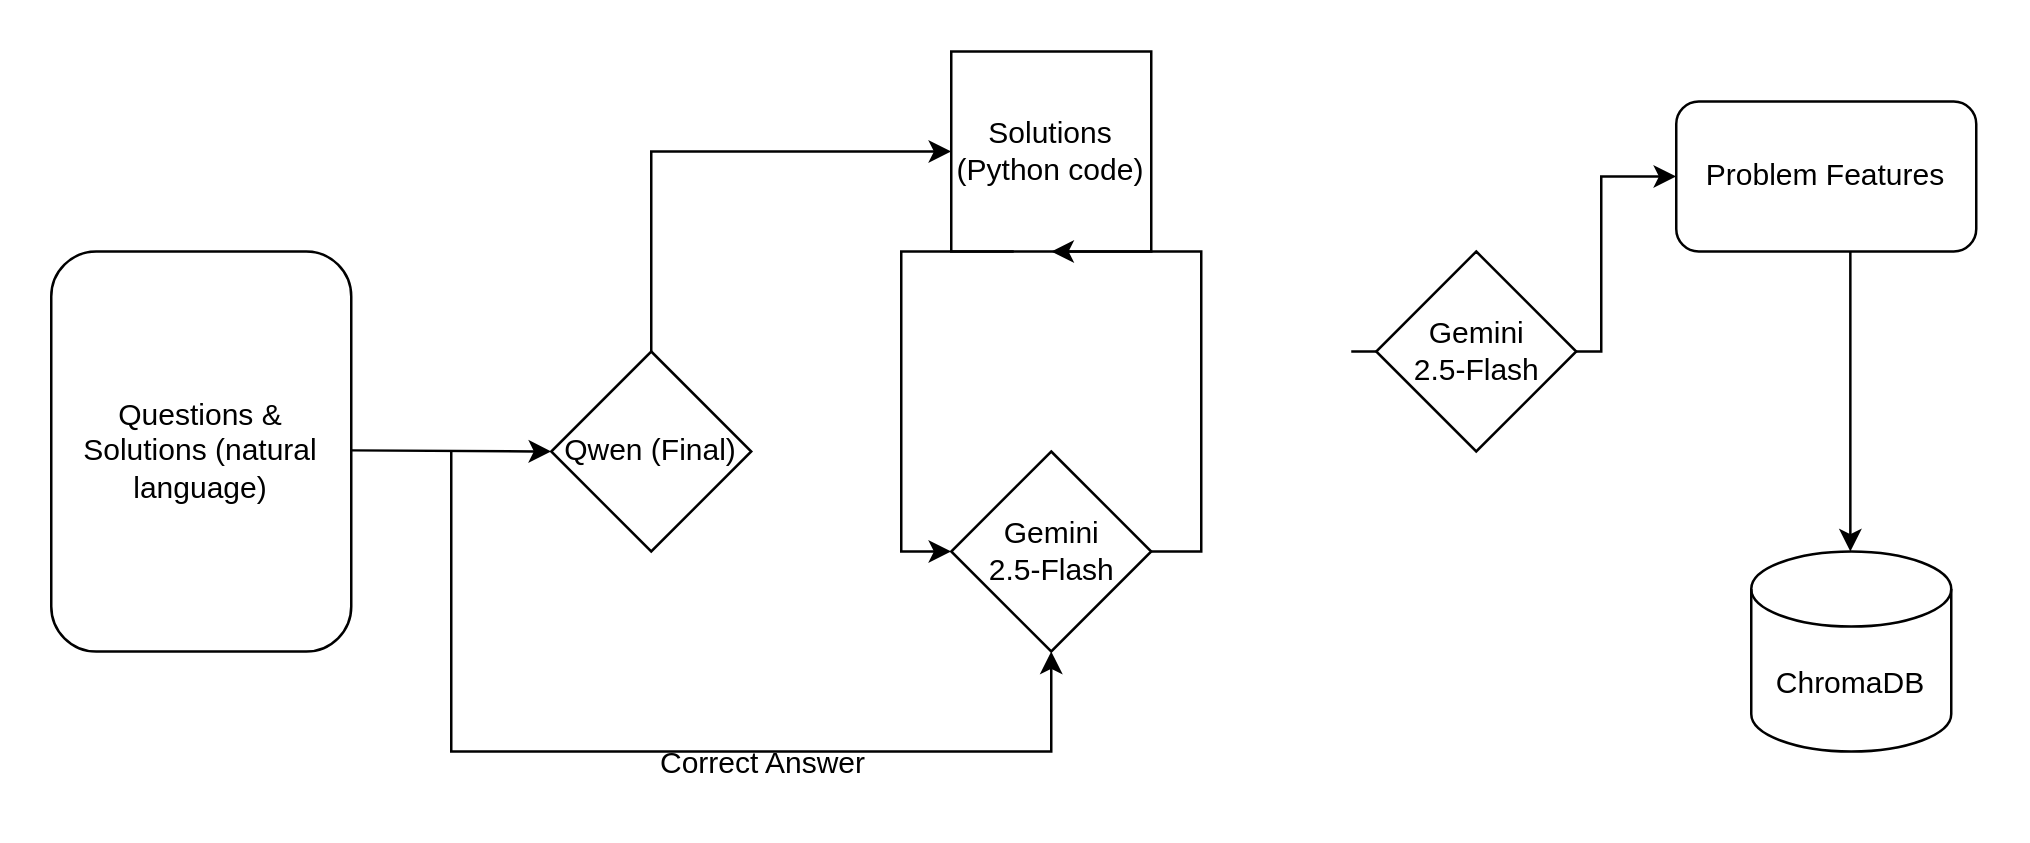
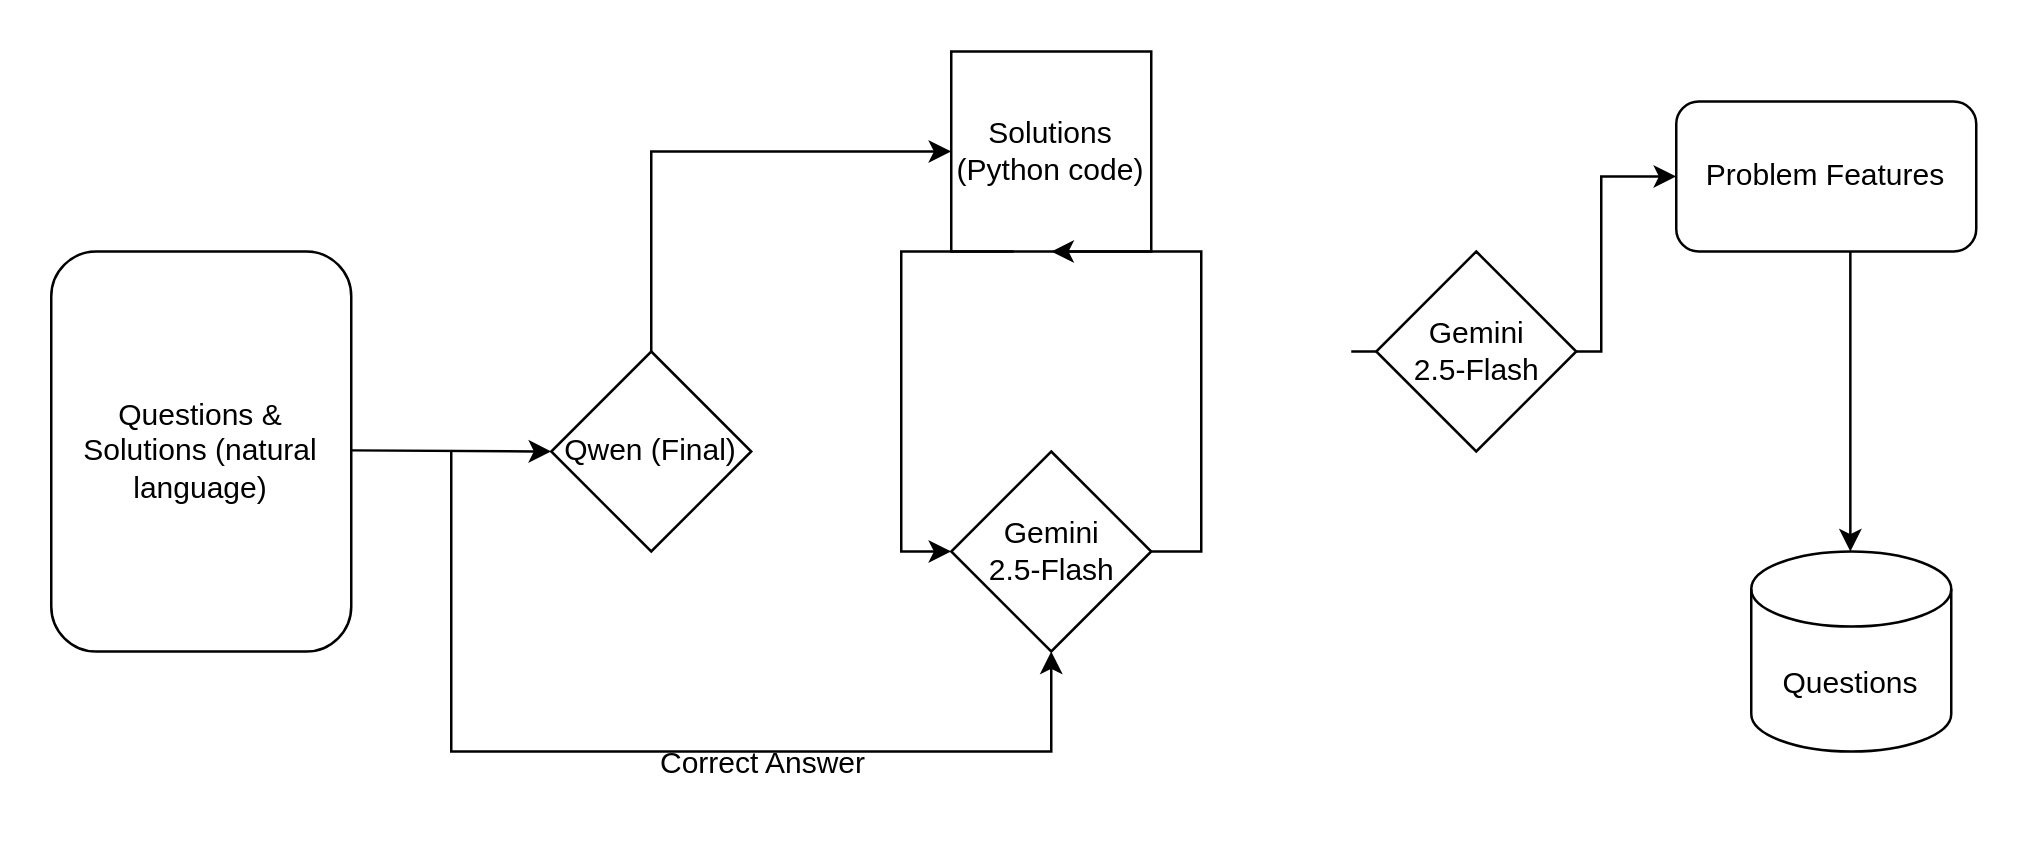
(1851, 684) -> (1851, 684)
